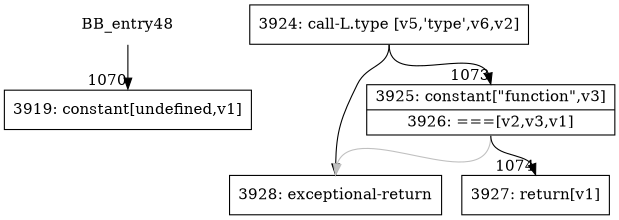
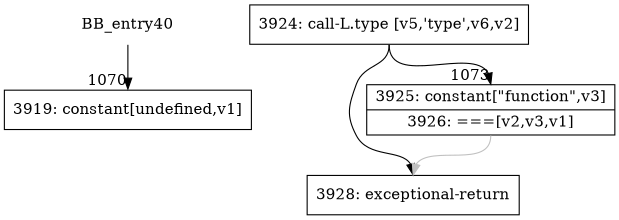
(128, 25) -> (128, 25)
(536, 195) -> none
